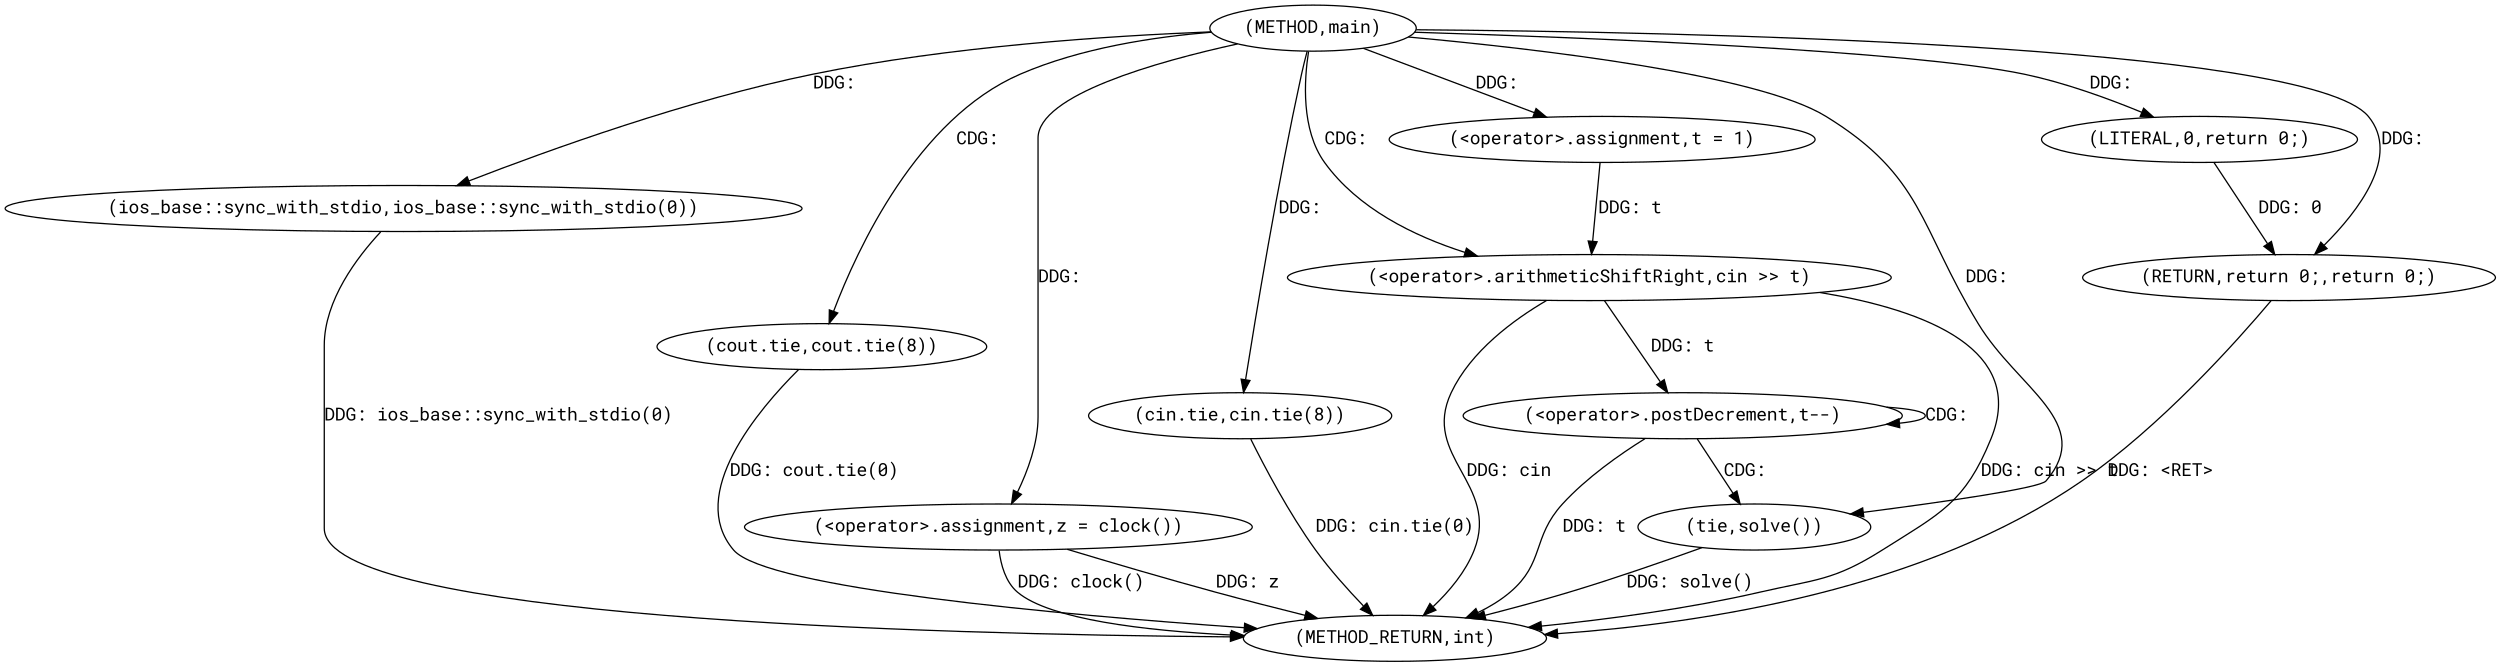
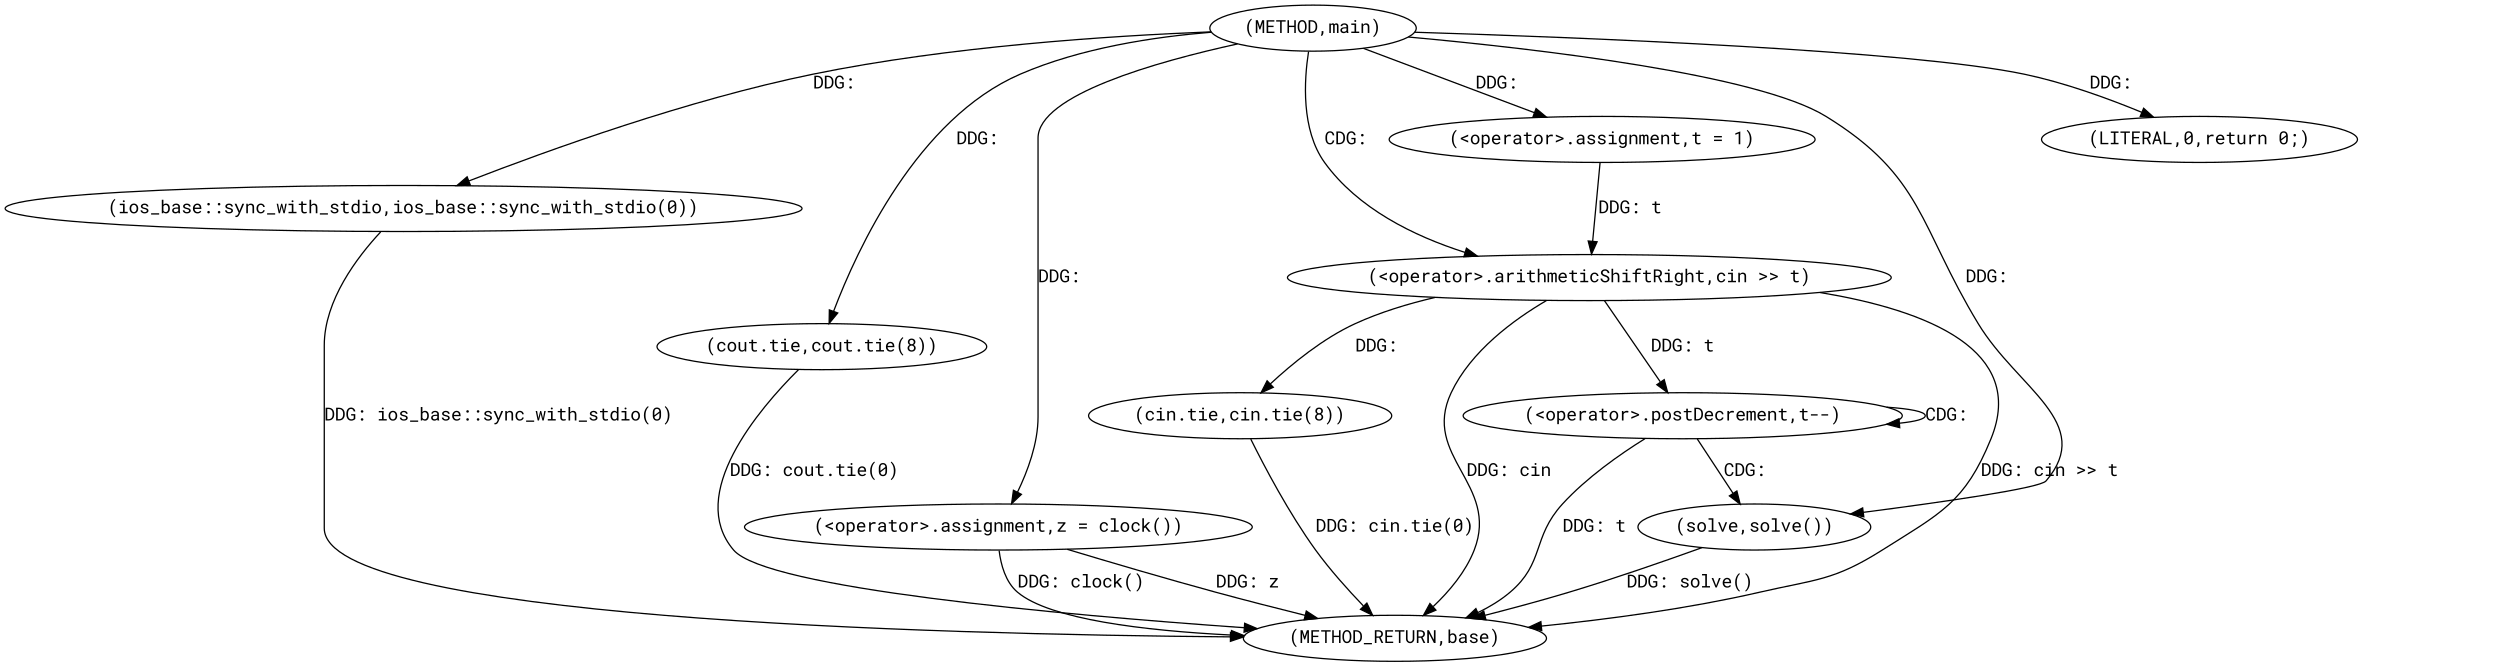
(983, 139) -> (983, 139)
(1274, 215) -> (1346, 328)
(2289, 278) -> none
(1754, 527) -> (1754, 527)
(1395, 638) -> (1395, 638)
